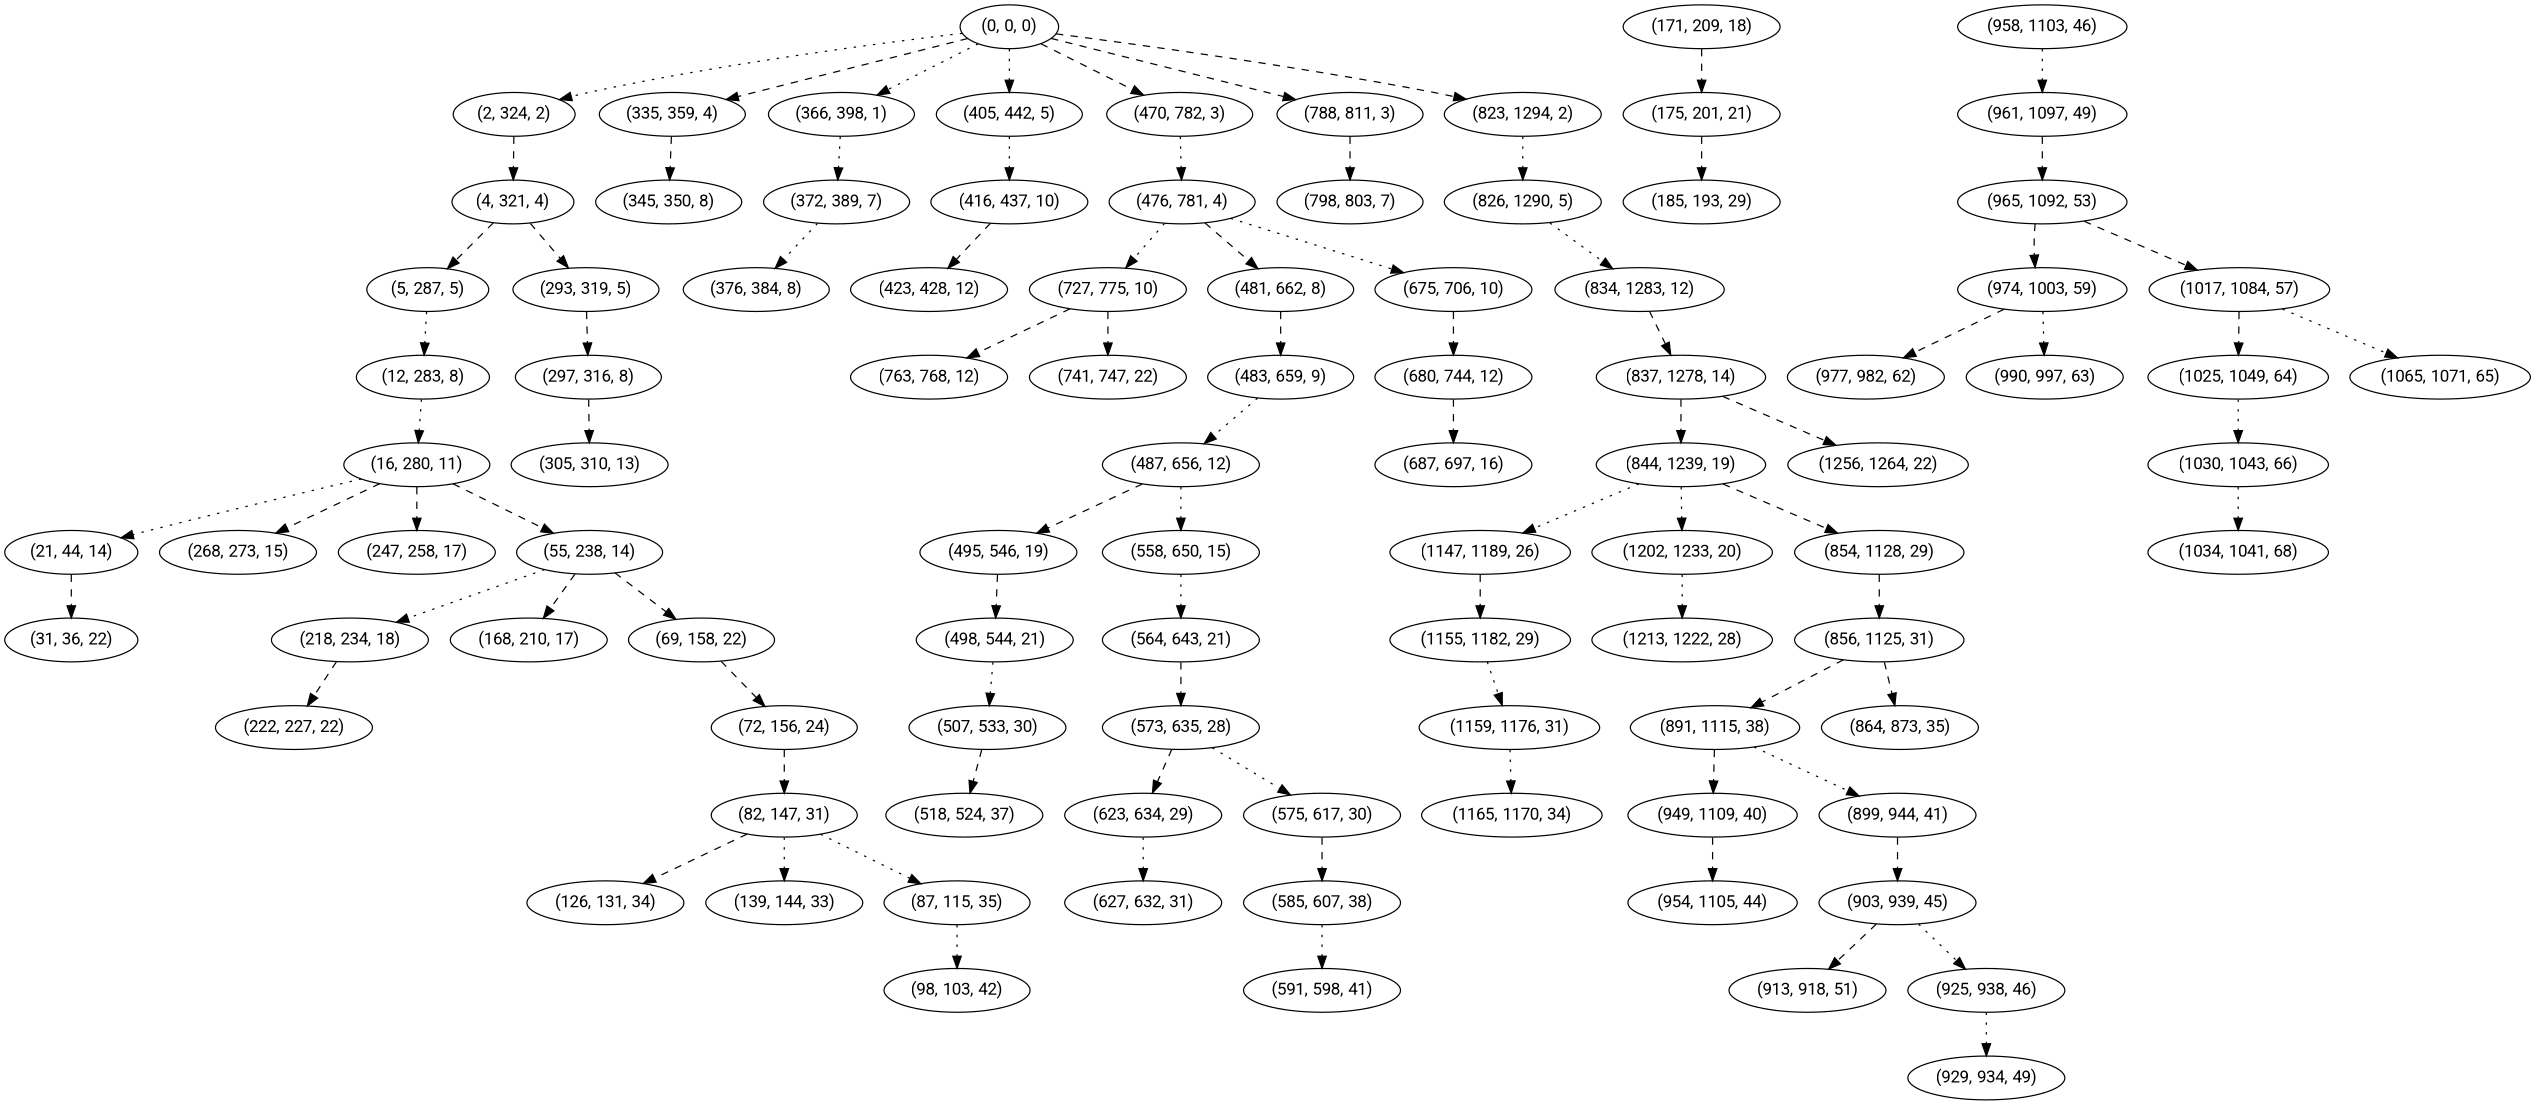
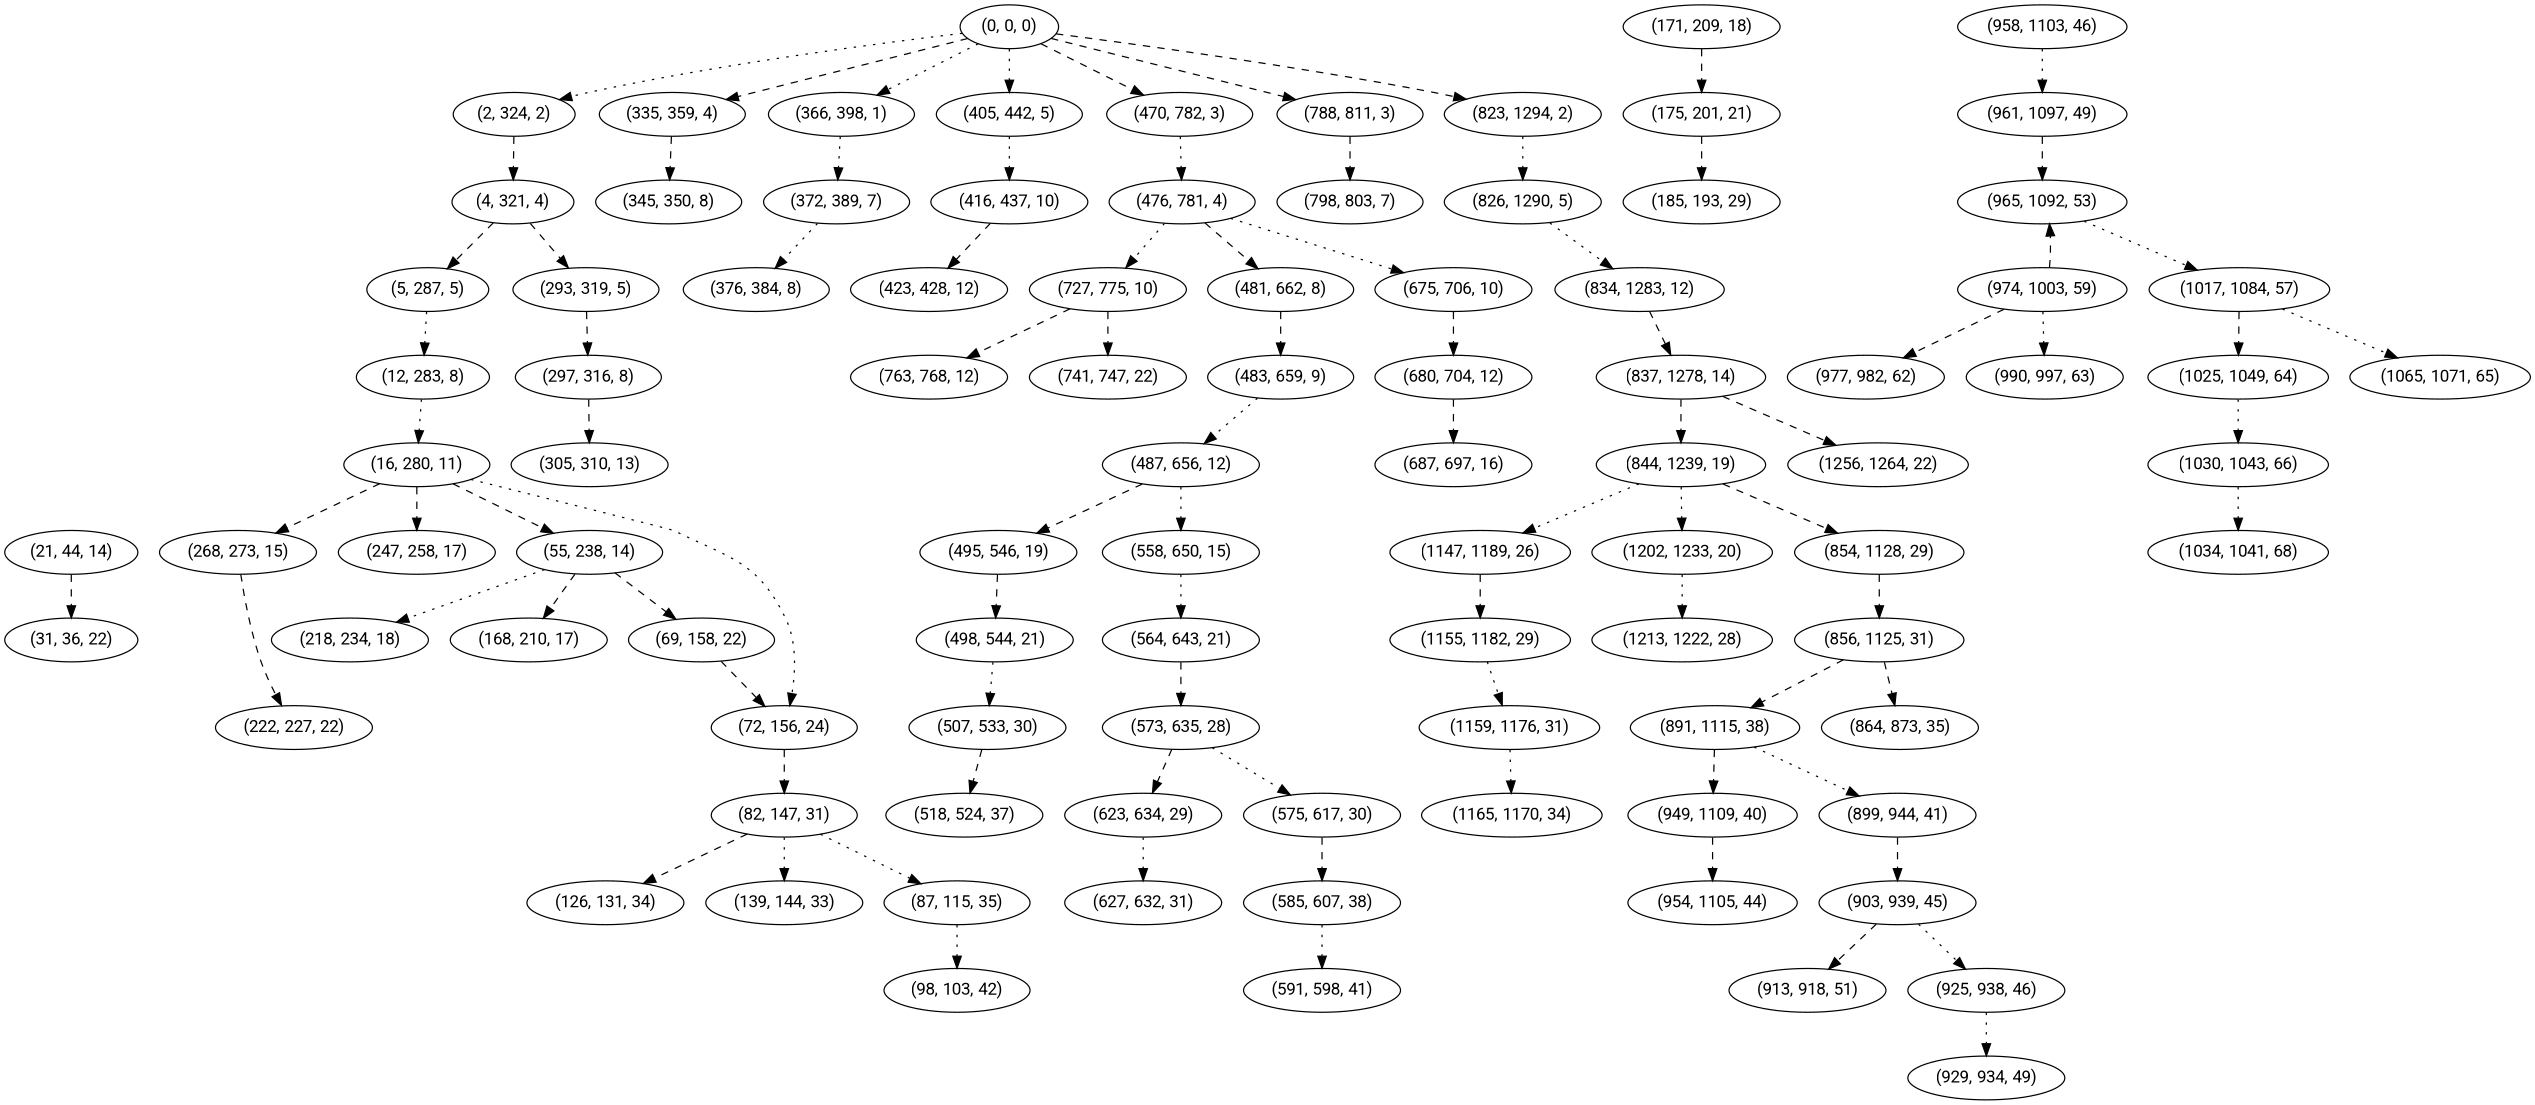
(2034, 239) -> (2050, 252)
(2135, 243) -> (2135, 243)
(1453, 377) -> (1453, 377)
(247, 506) -> (680, 533)
(325, 679) -> (253, 636)
